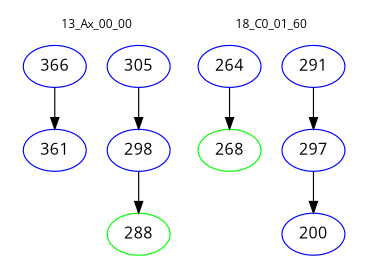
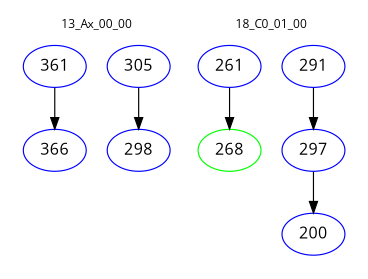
(272, 25) -> (272, 25)
(230, 66) -> (230, 66)
(55, 103) -> (55, 103)
(139, 234) -> none
